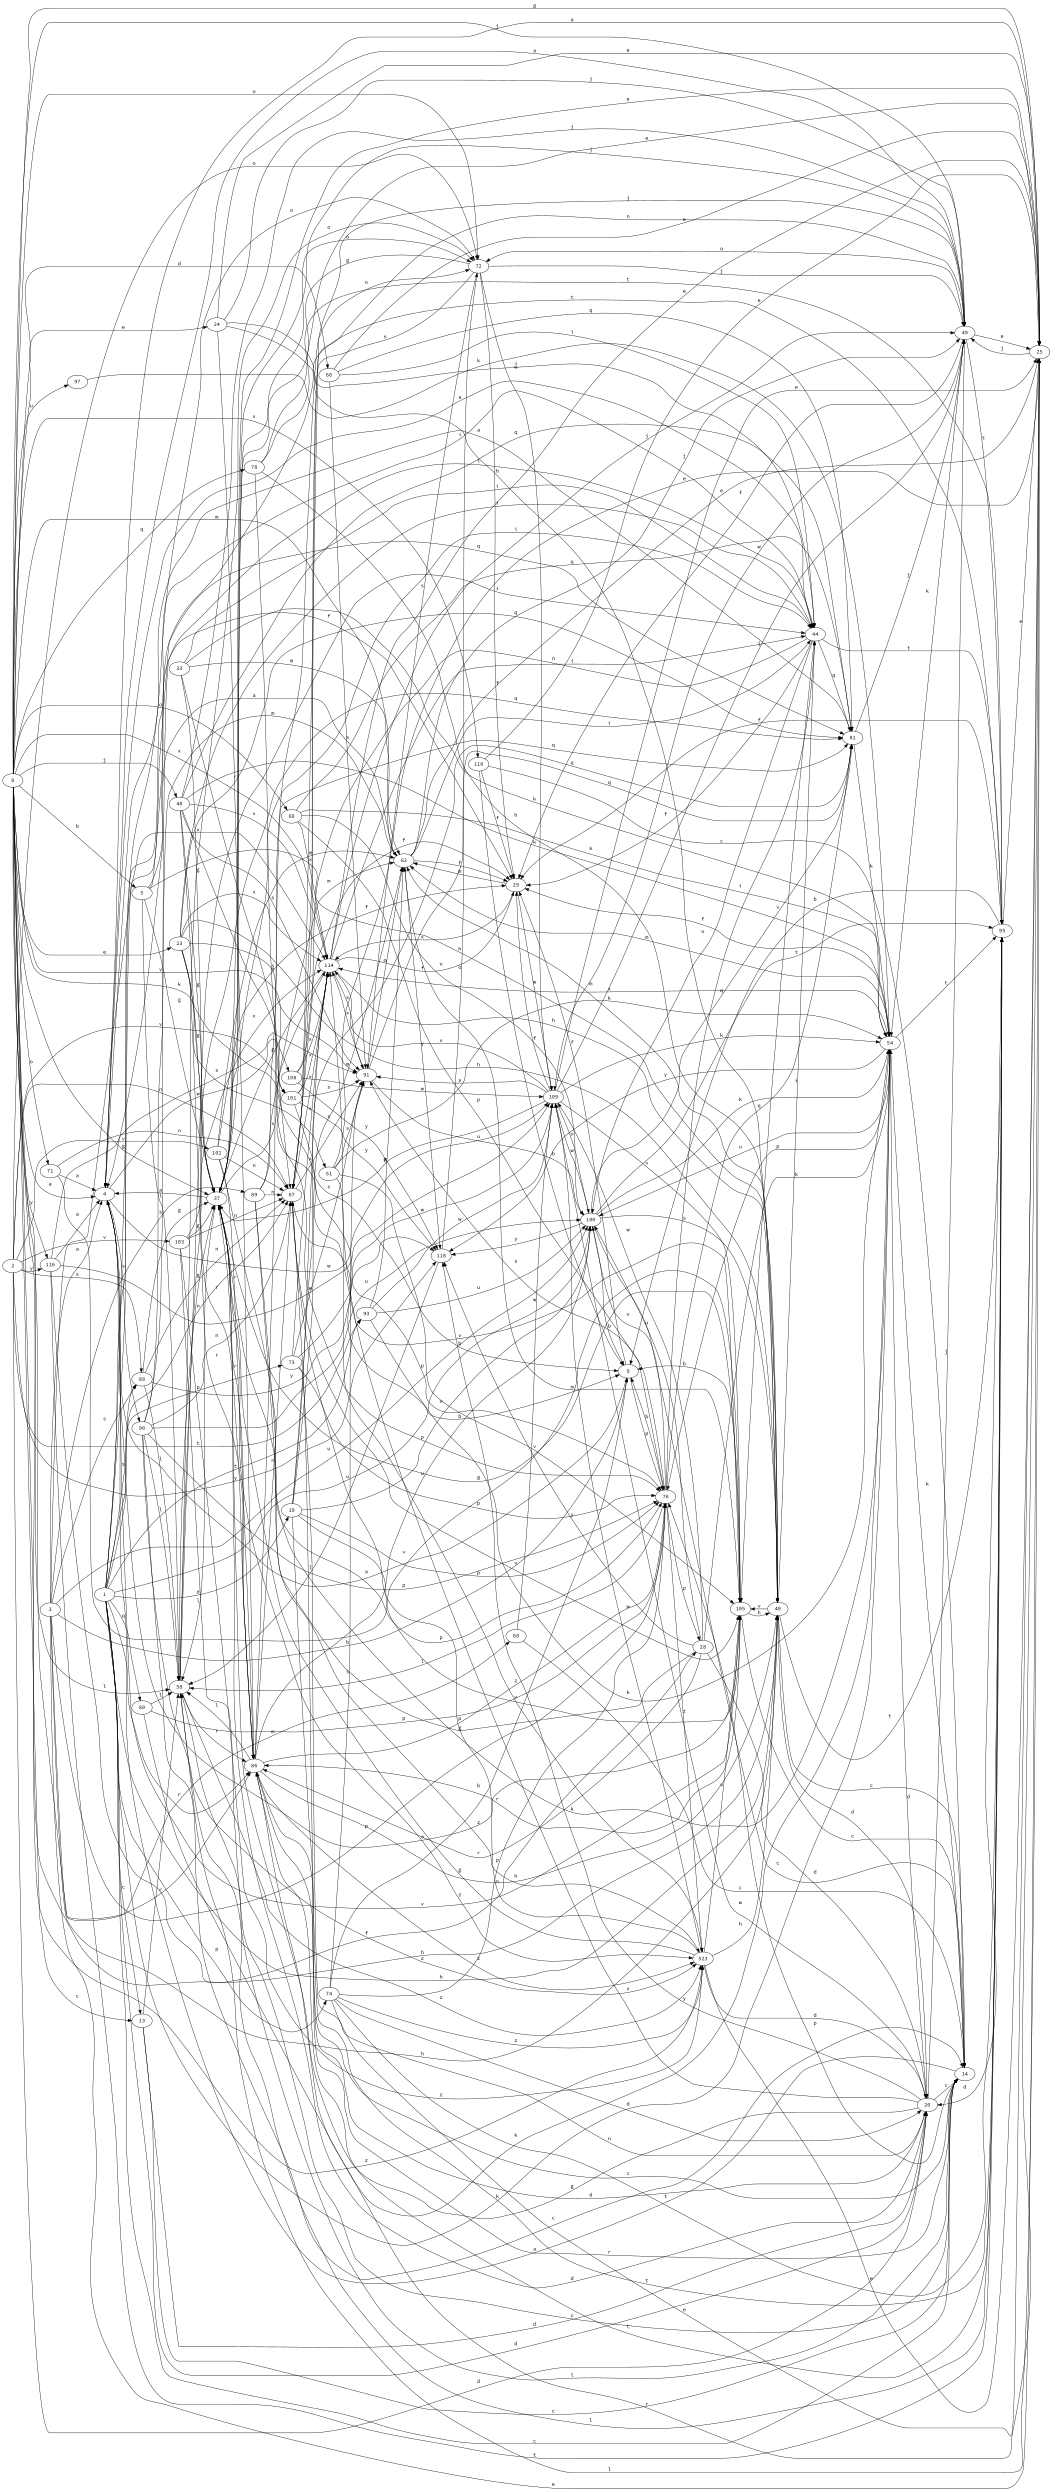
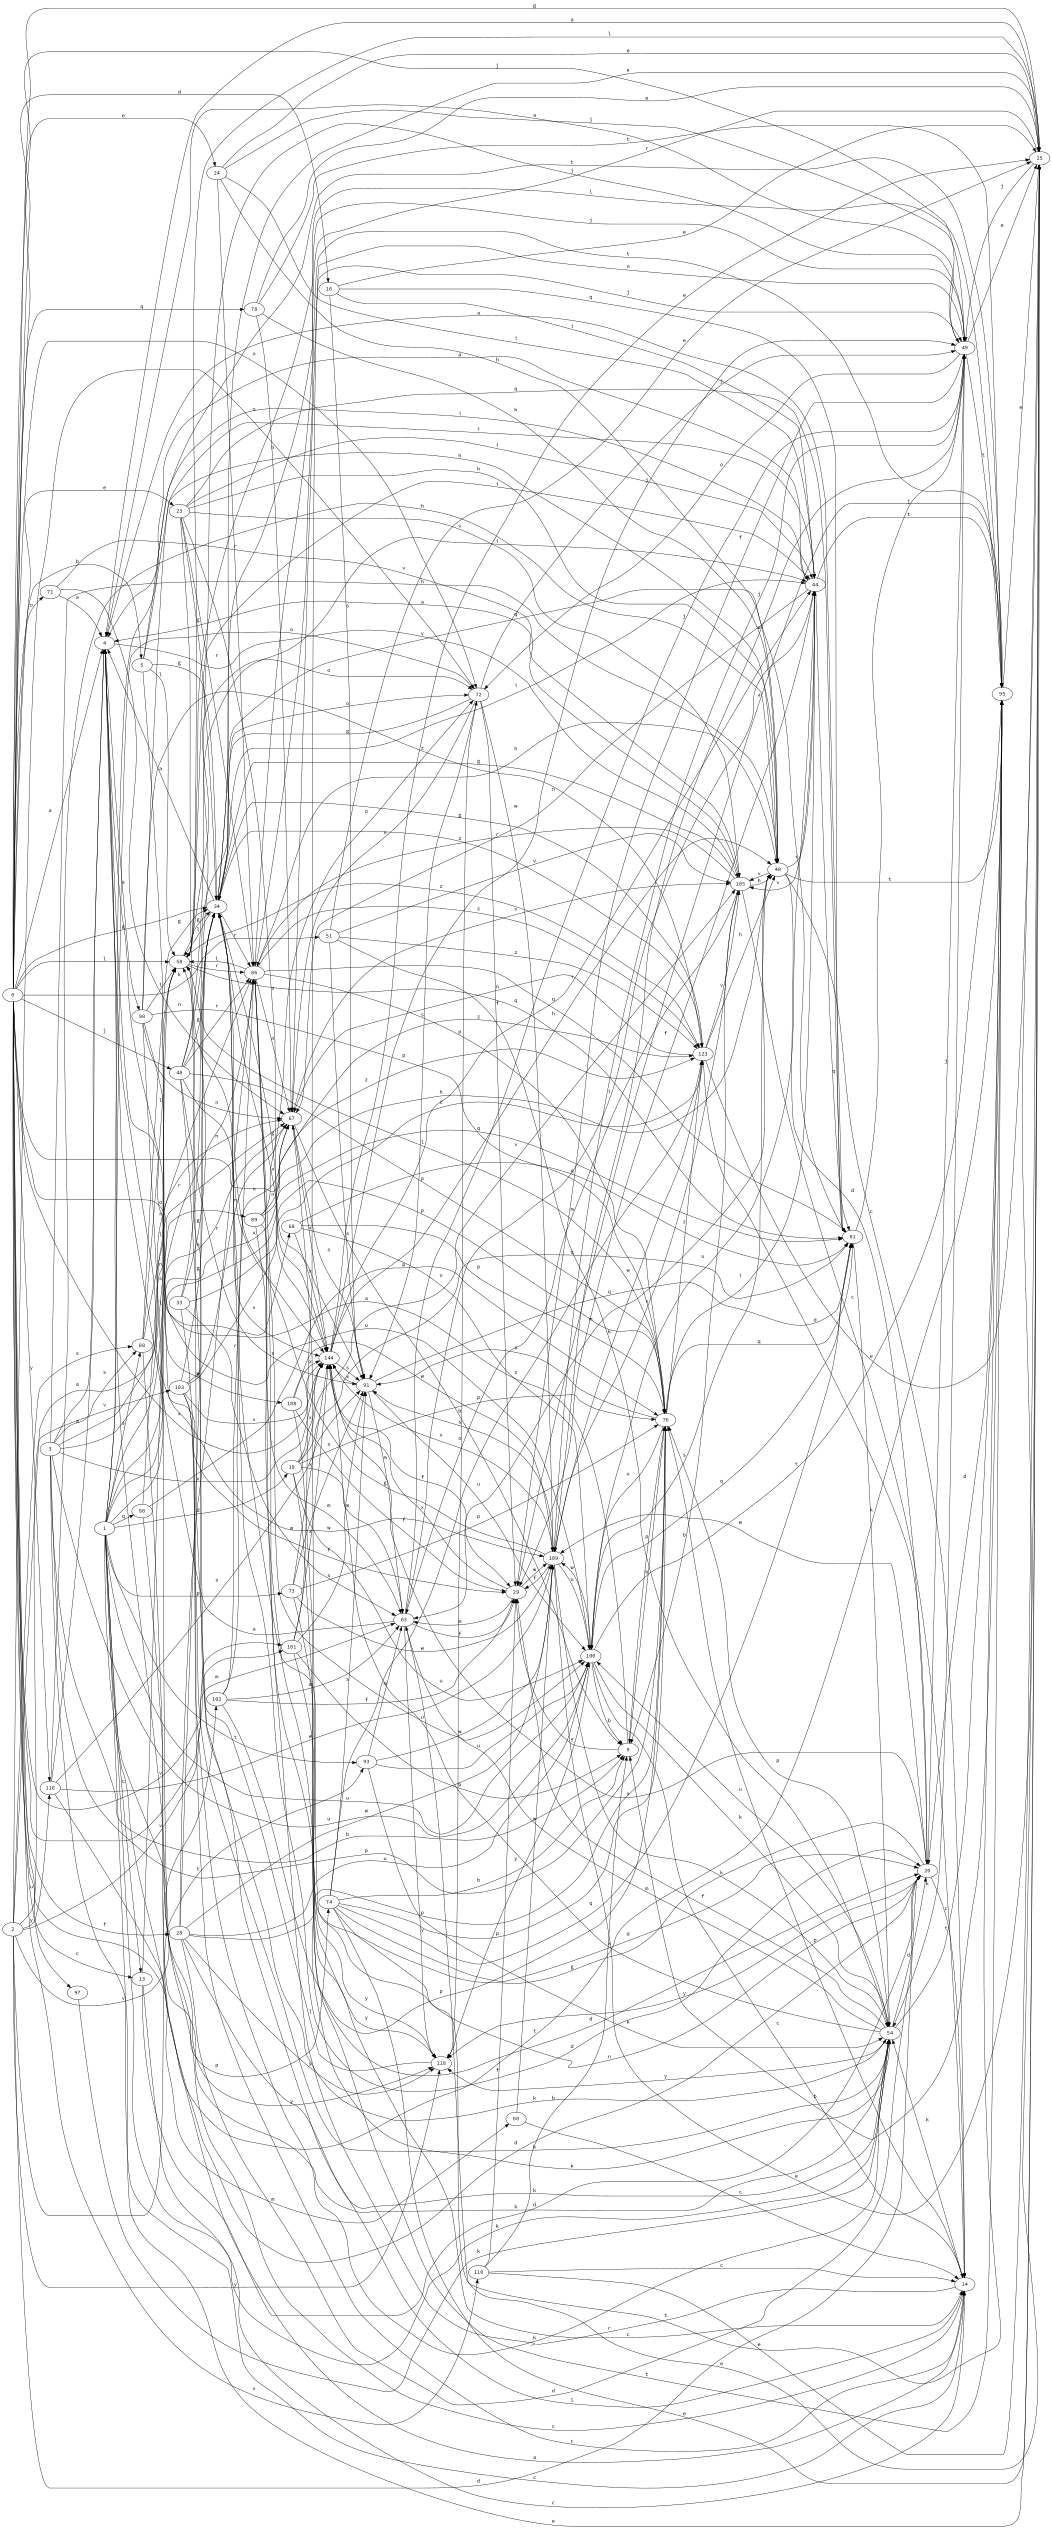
(329, 375) -> (329, 289)
(166, 820) -> none
(622, 863) -> (318, 2200)
(329, 966) -> (329, 1358)
(217, 1199) -> (217, 907)
(678, 1571) -> (588, 1863)
none -> (710, 1726)
(703, 1959) -> (703, 1054)
